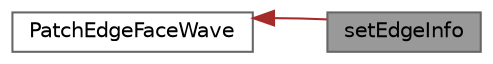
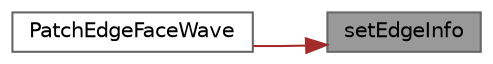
(301, 19) -> (280, 46)
